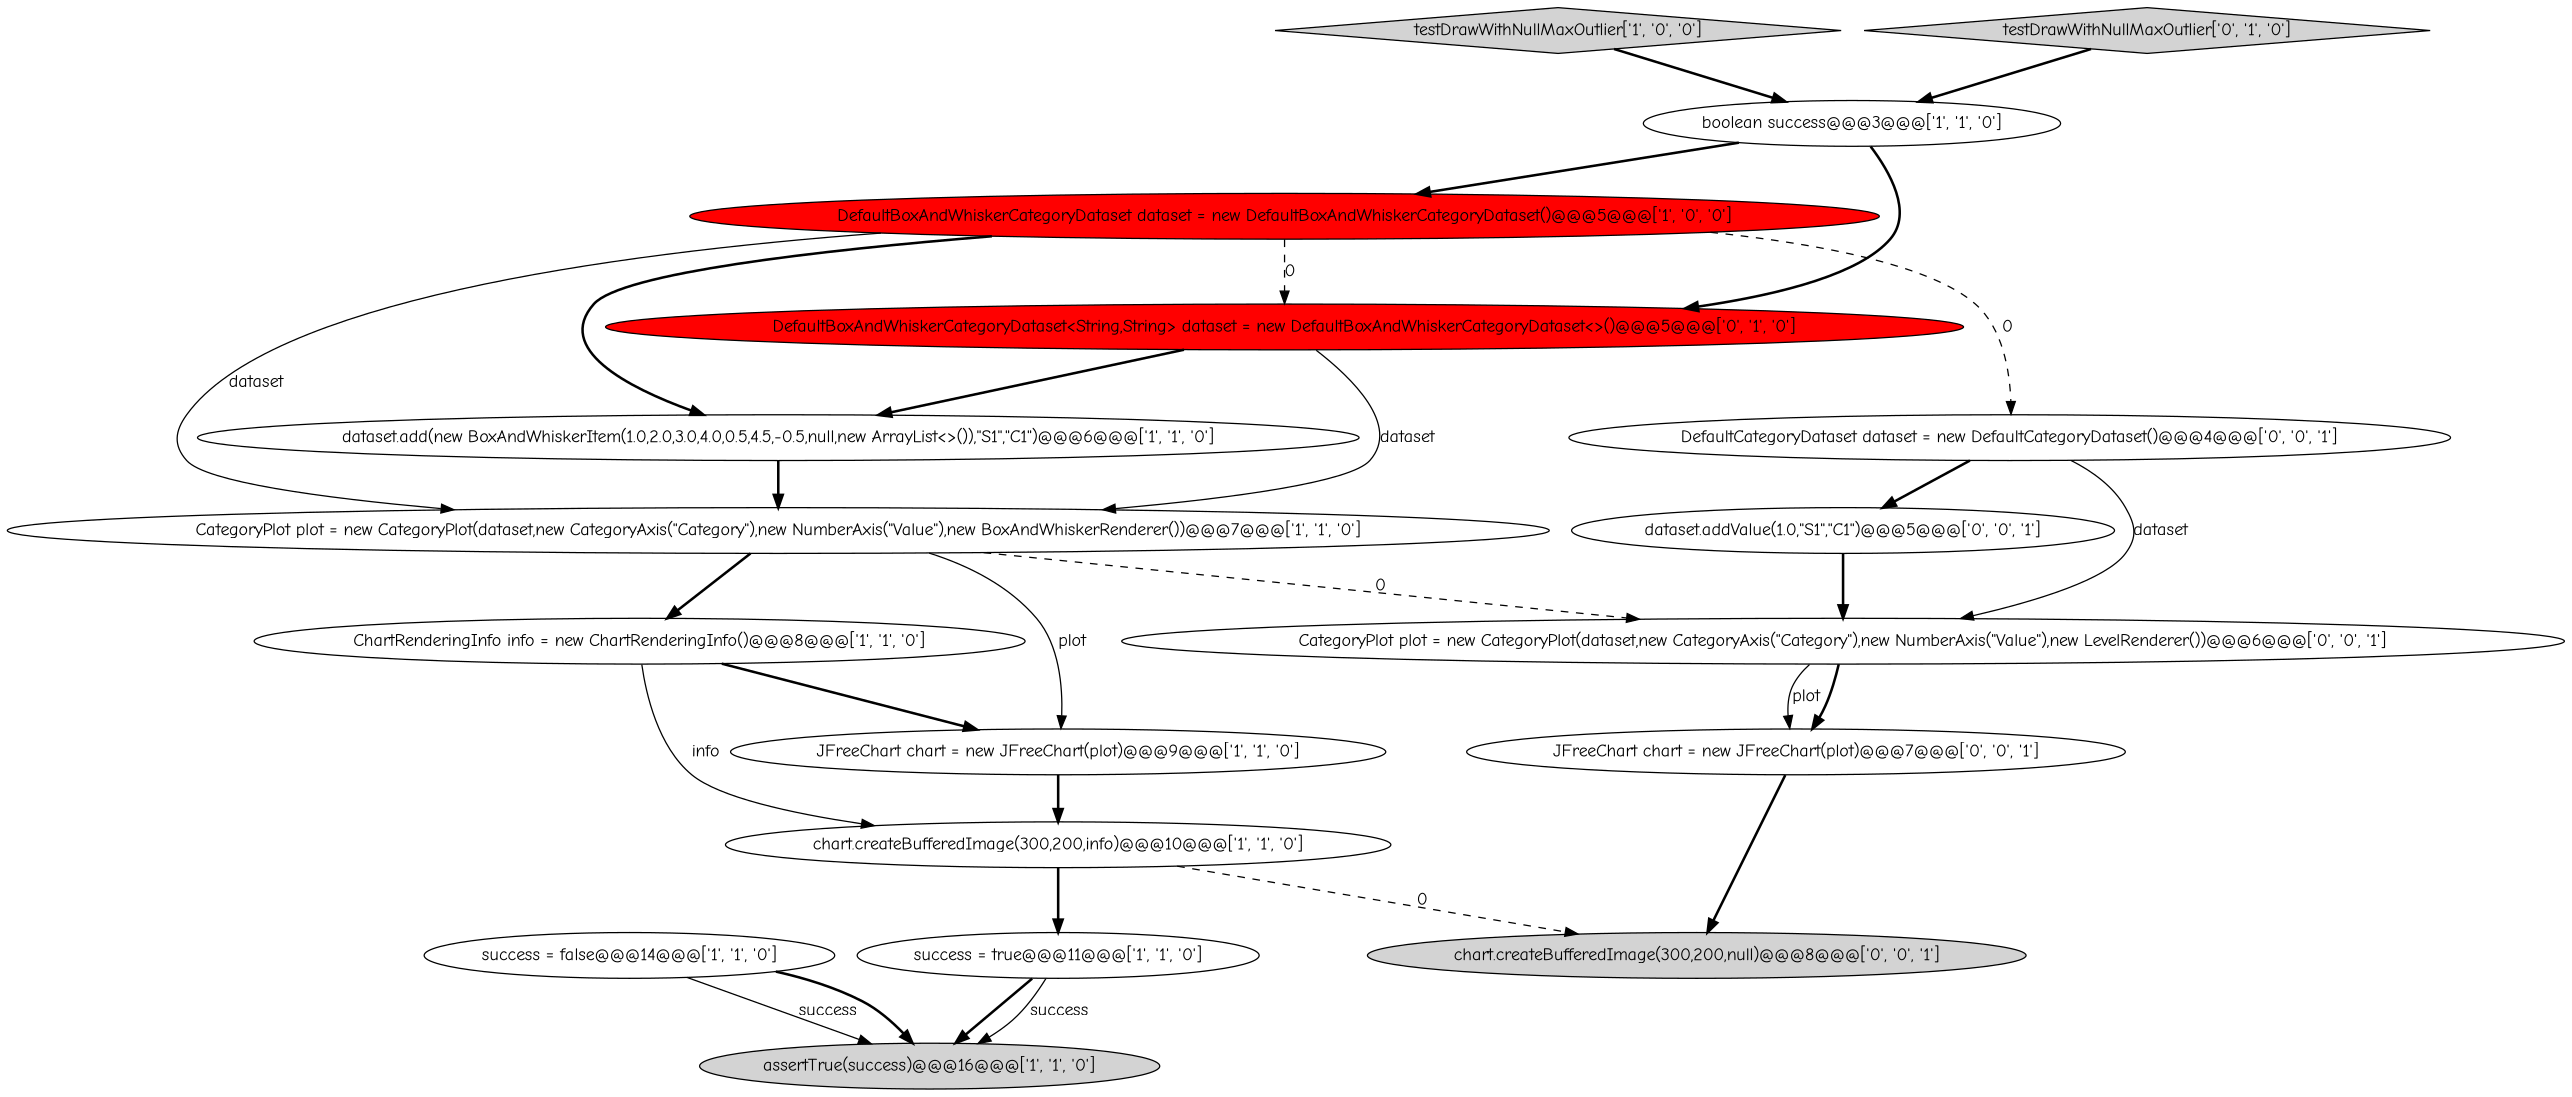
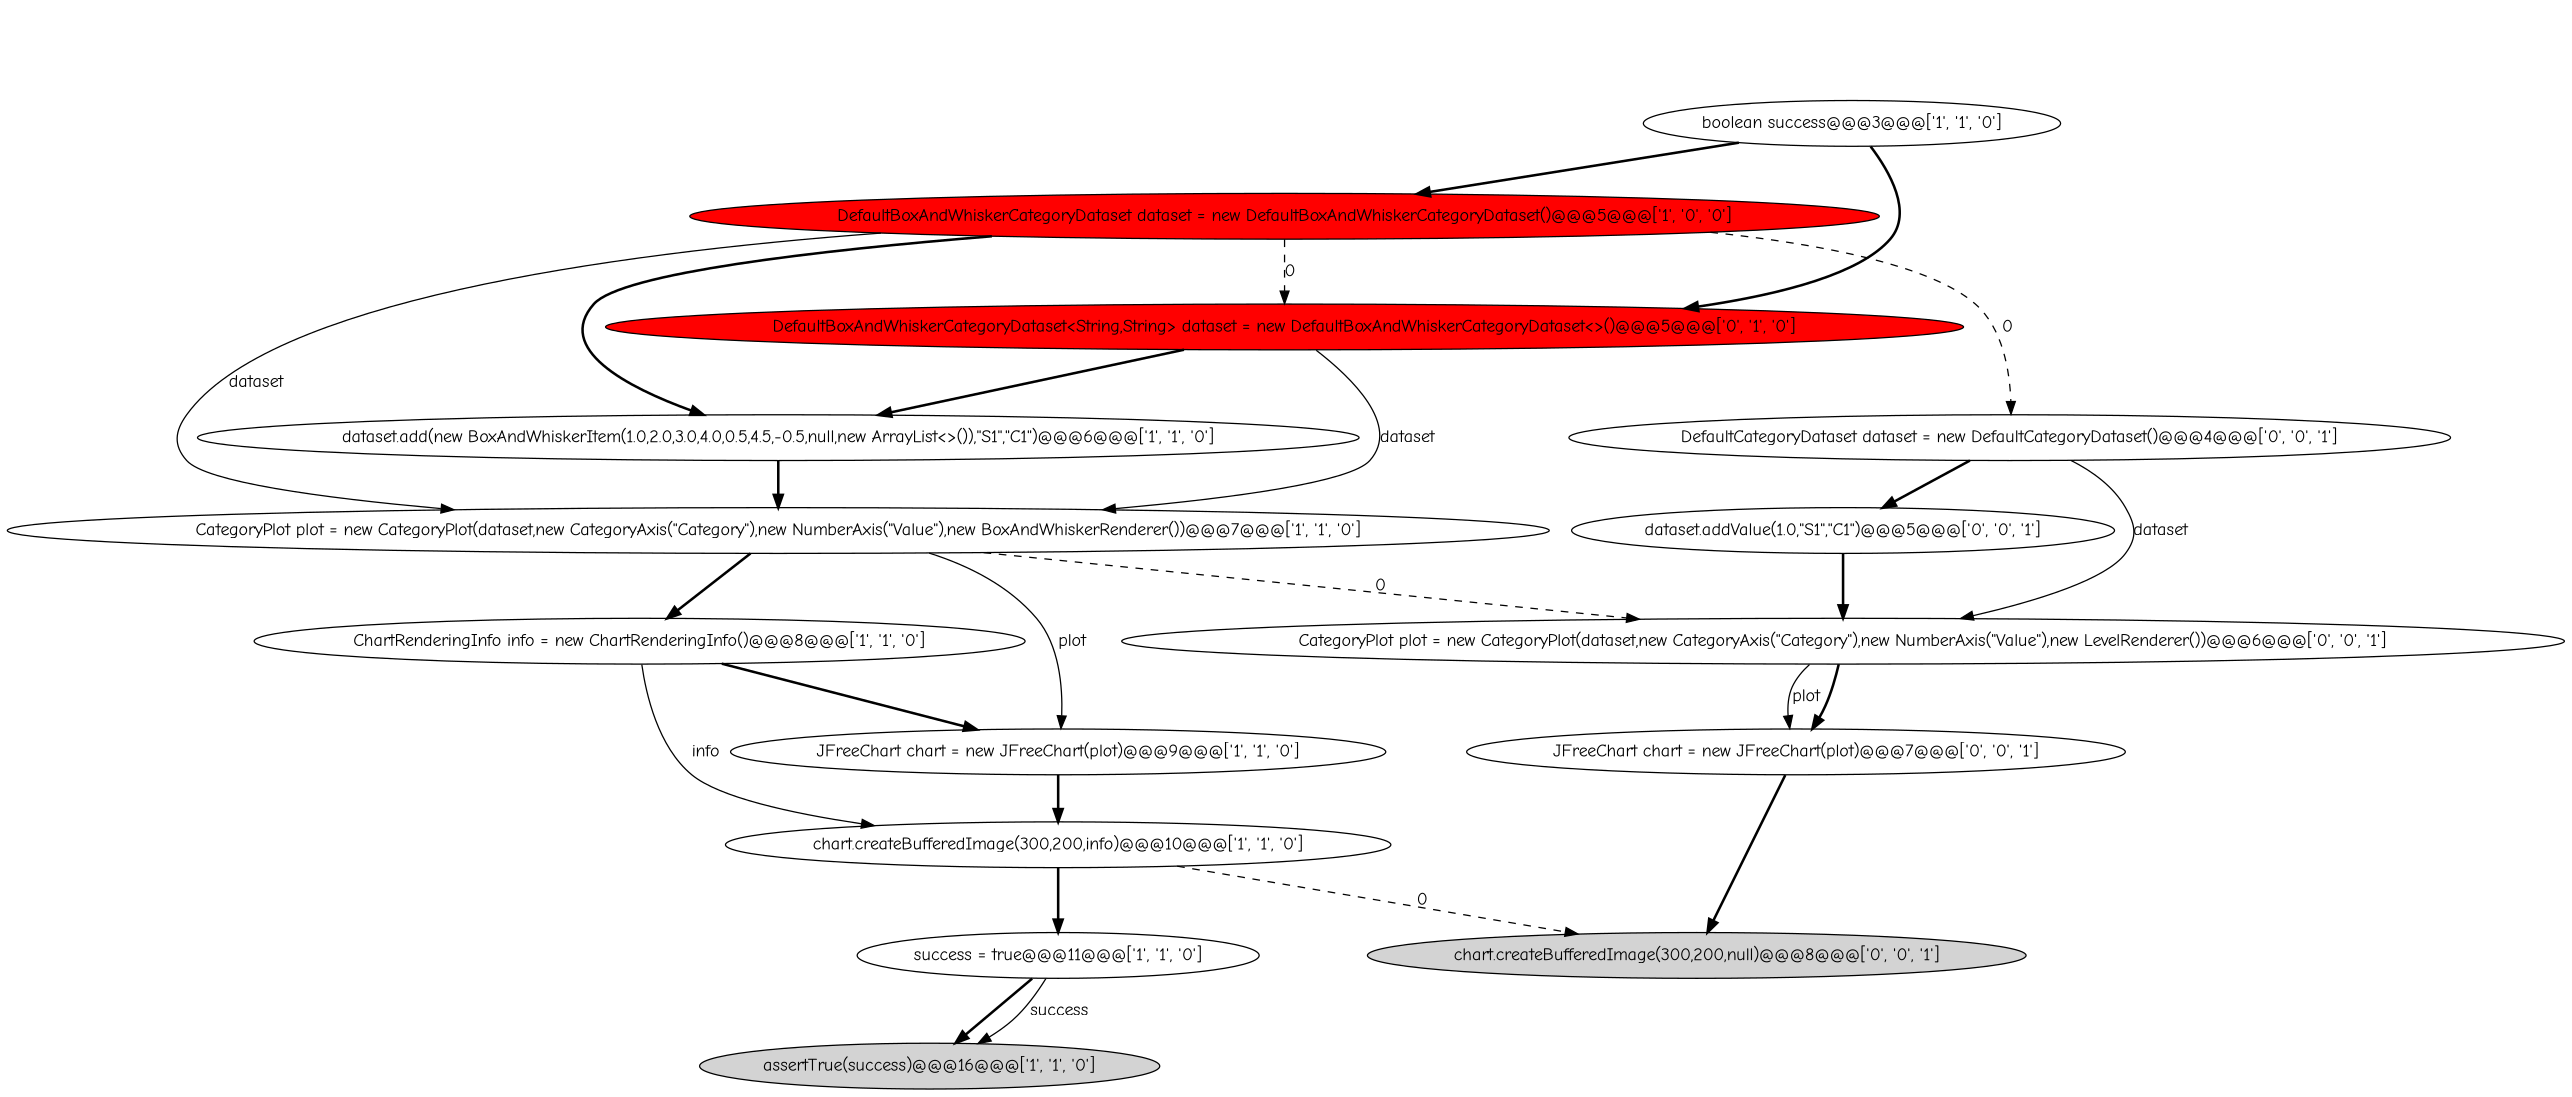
(1558, 31) -> none
(2147, 31) -> none
(629, 955) -> none
